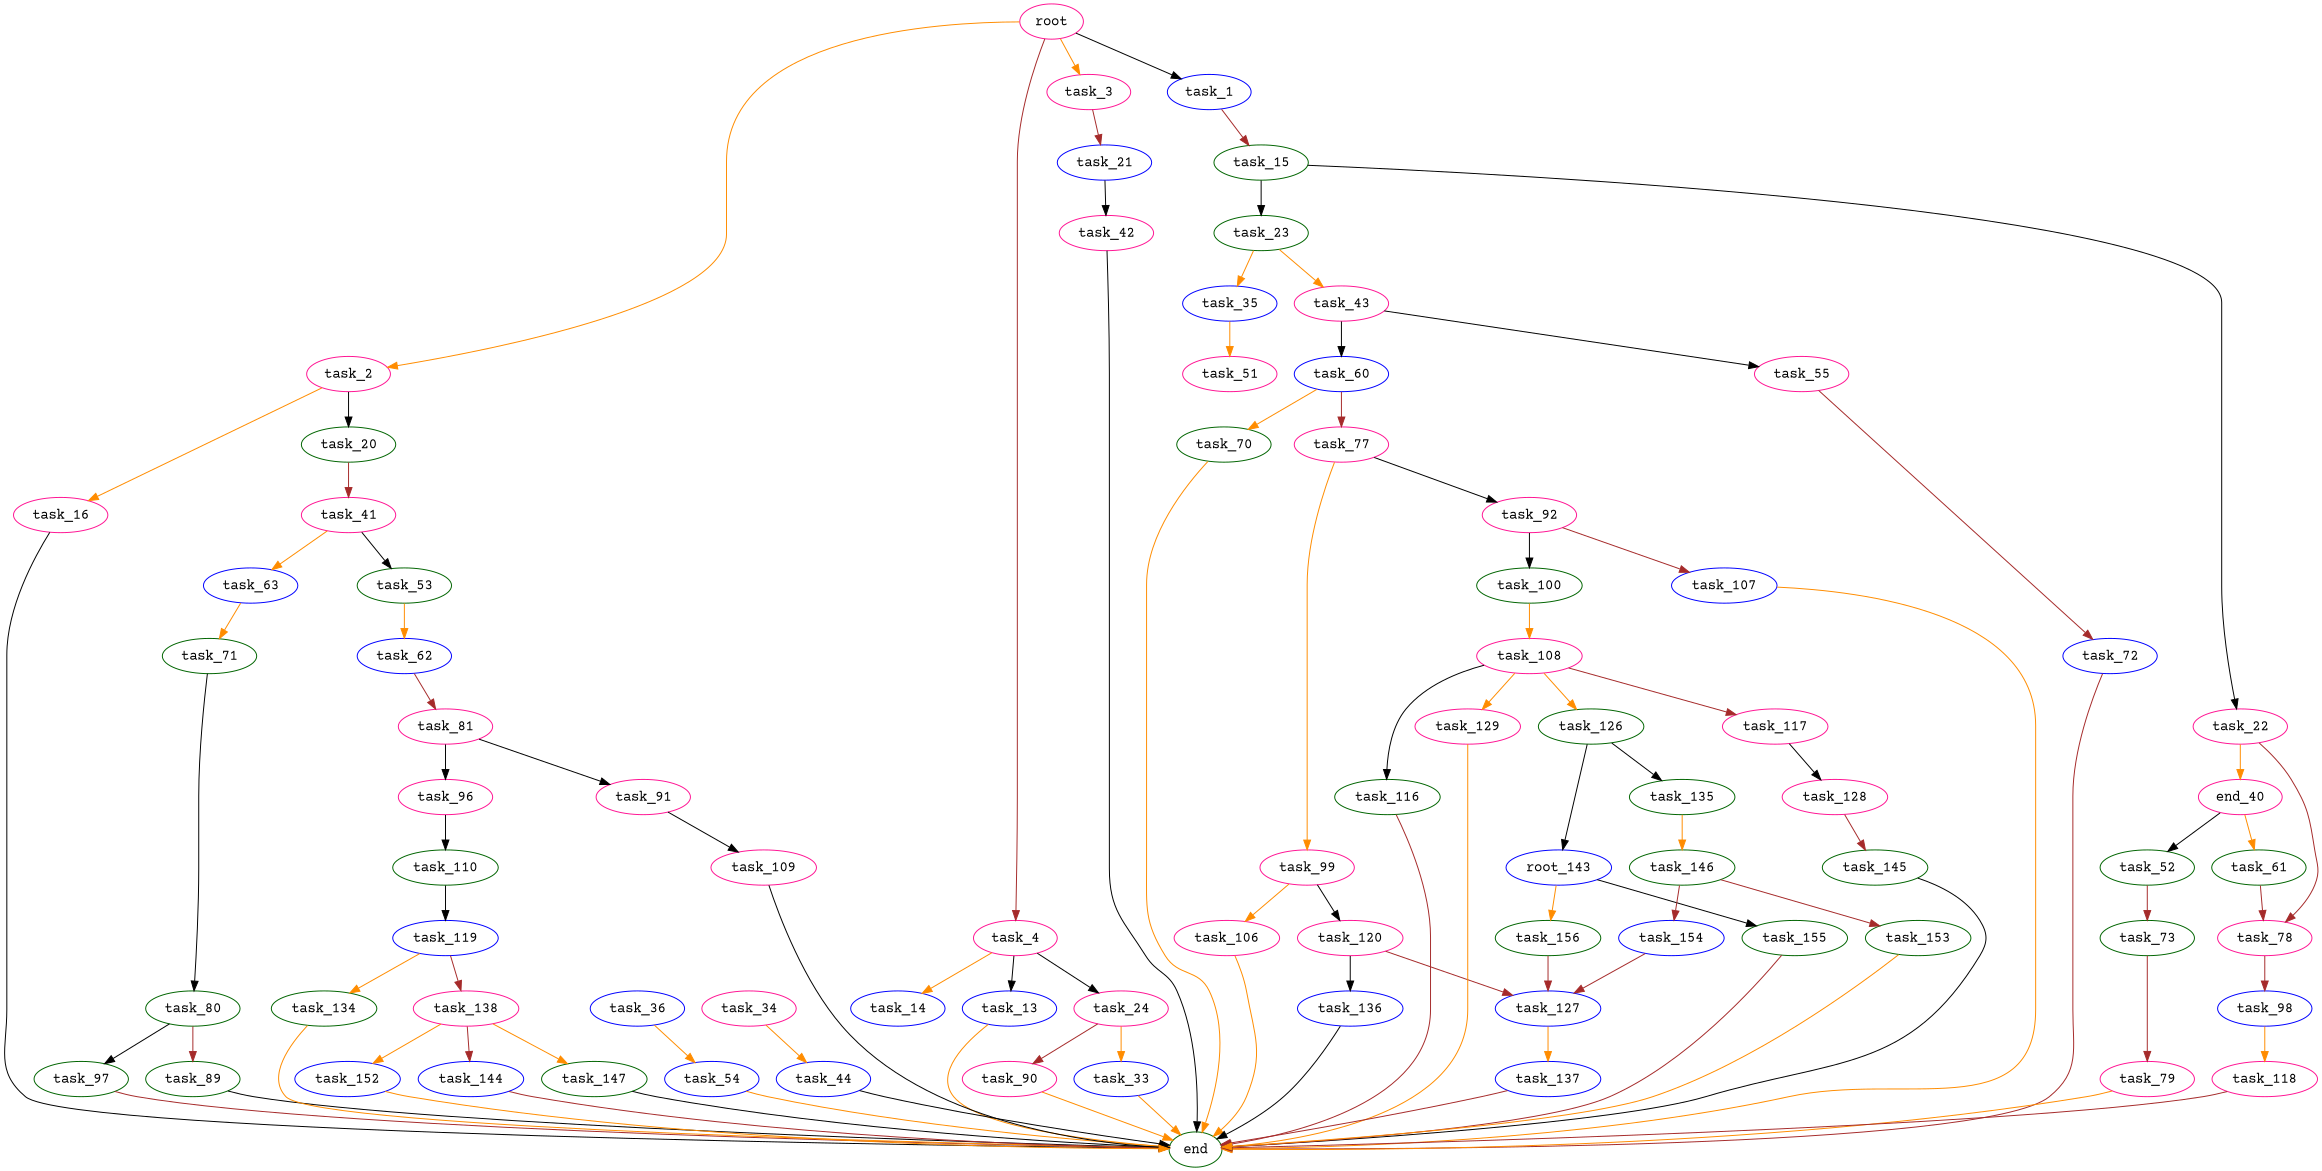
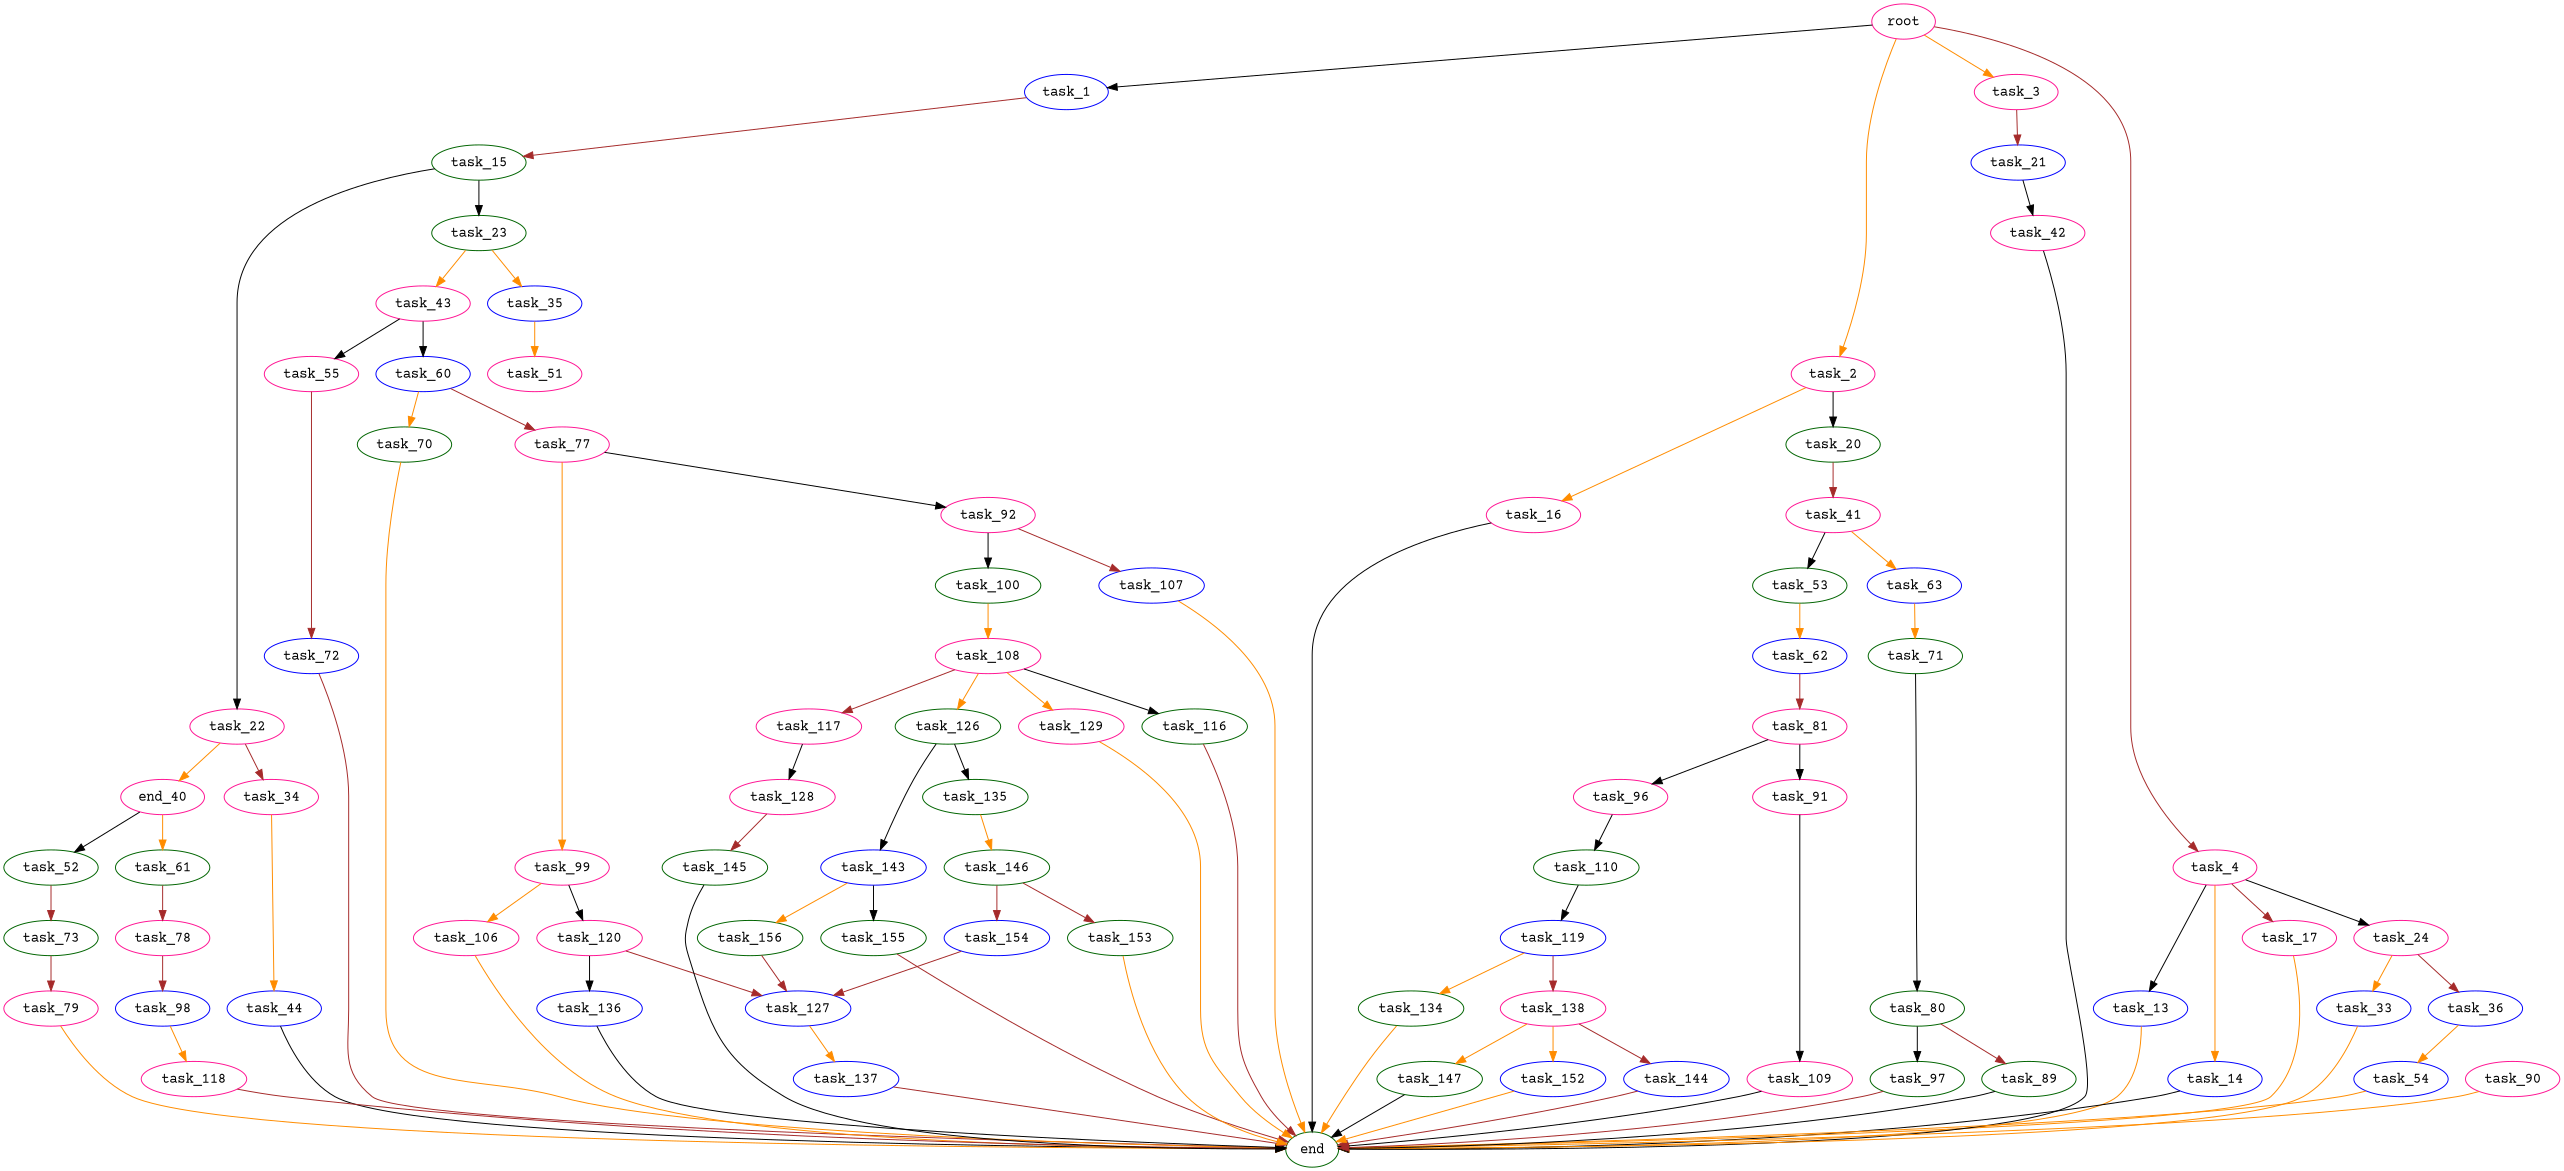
(2310, 825) -> (252, 757)
(1559, 868) -> (874, 868)
none -> (2289, 938)
(1070, 1041) -> (2435, 970)
none -> (1766, 1138)
